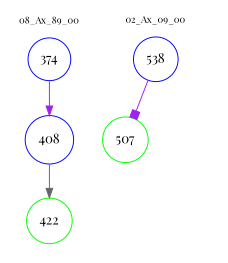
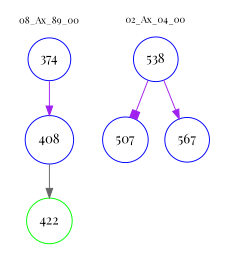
(156, 20) -> (156, 20)
(125, 140) -> (125, 140)
none -> (187, 140)
